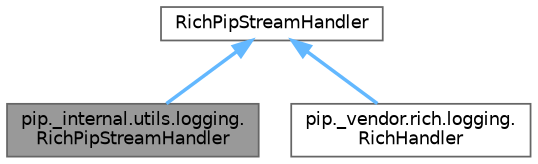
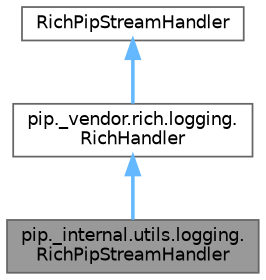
(202, 78) -> (133, 197)
